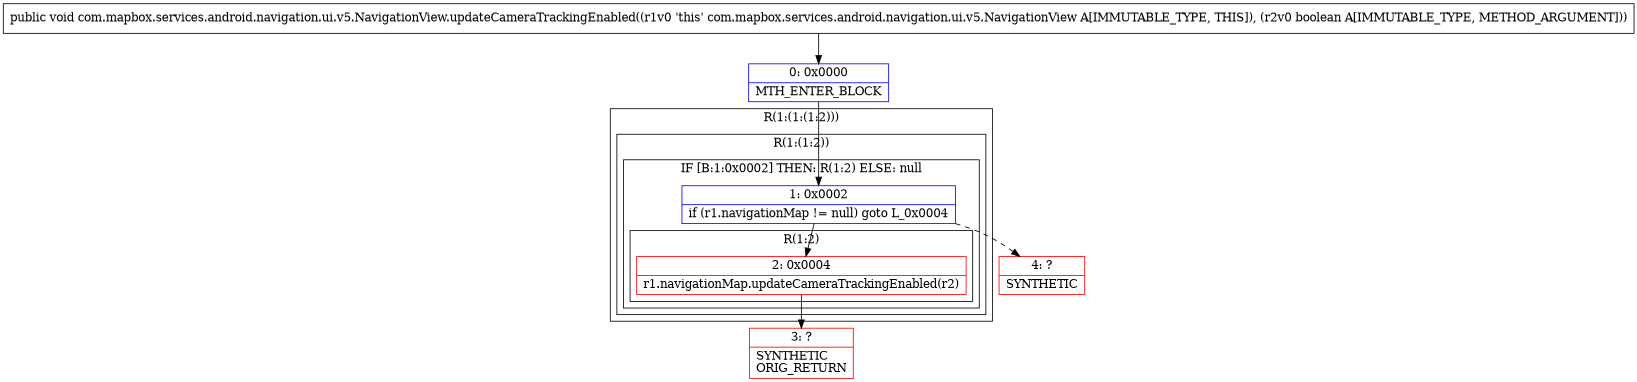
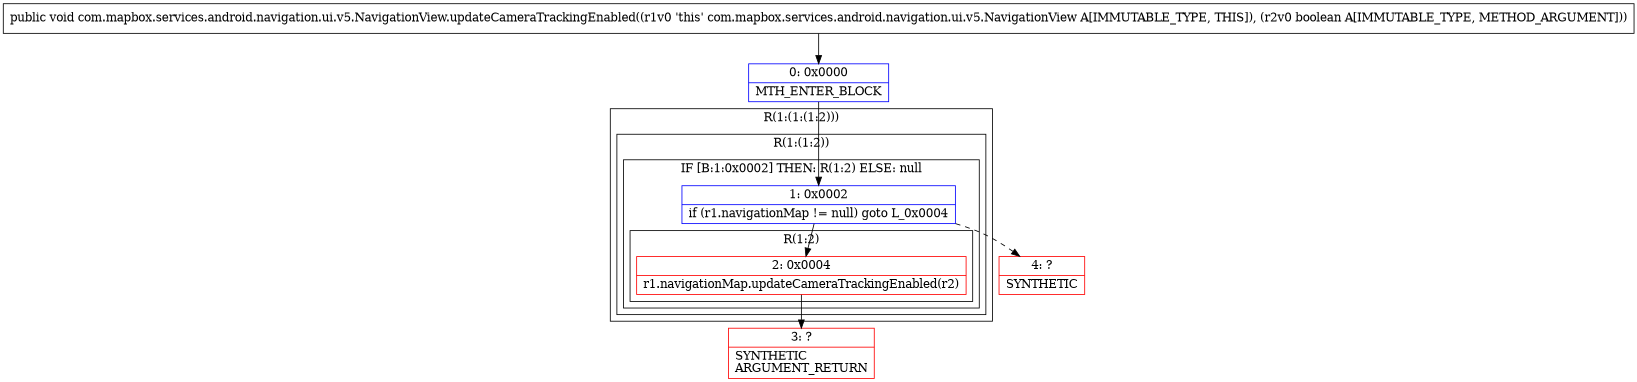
(801, 369) -> (801, 369)
